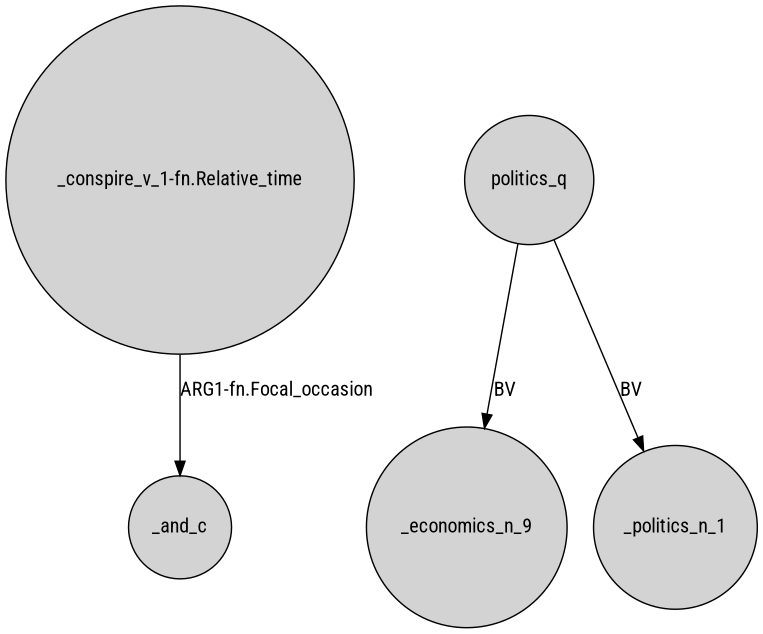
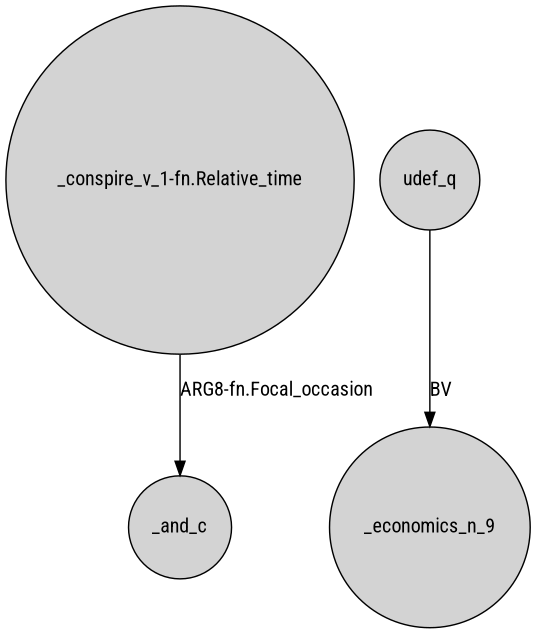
(529, 180) -> (430, 180)
(277, 391) -> (277, 391)
(675, 527) -> none
